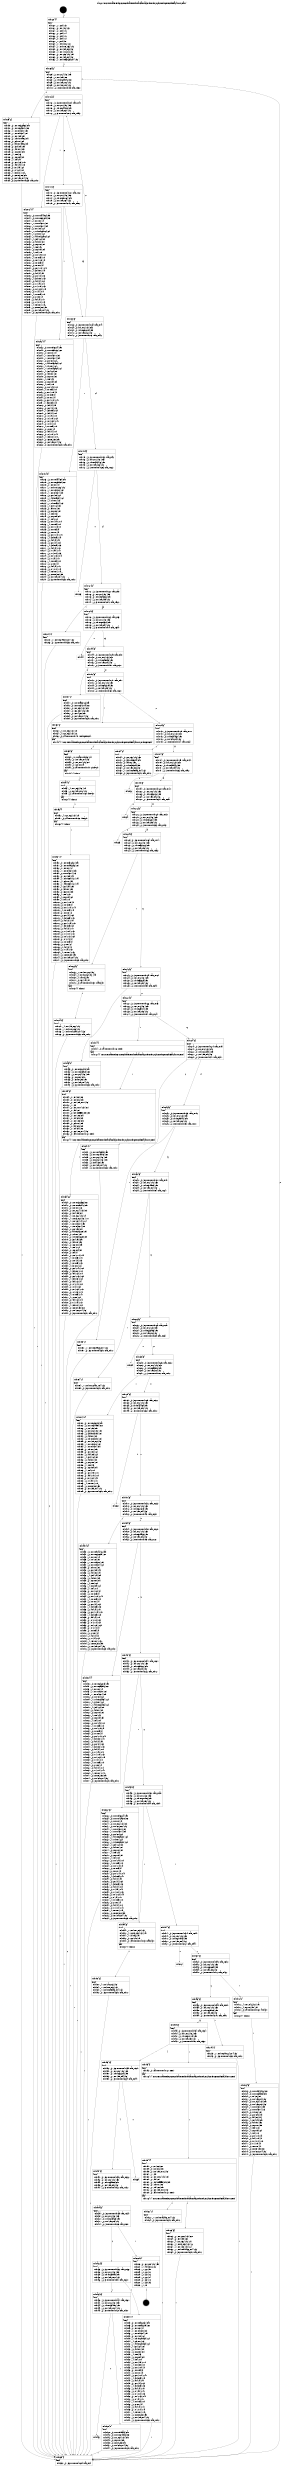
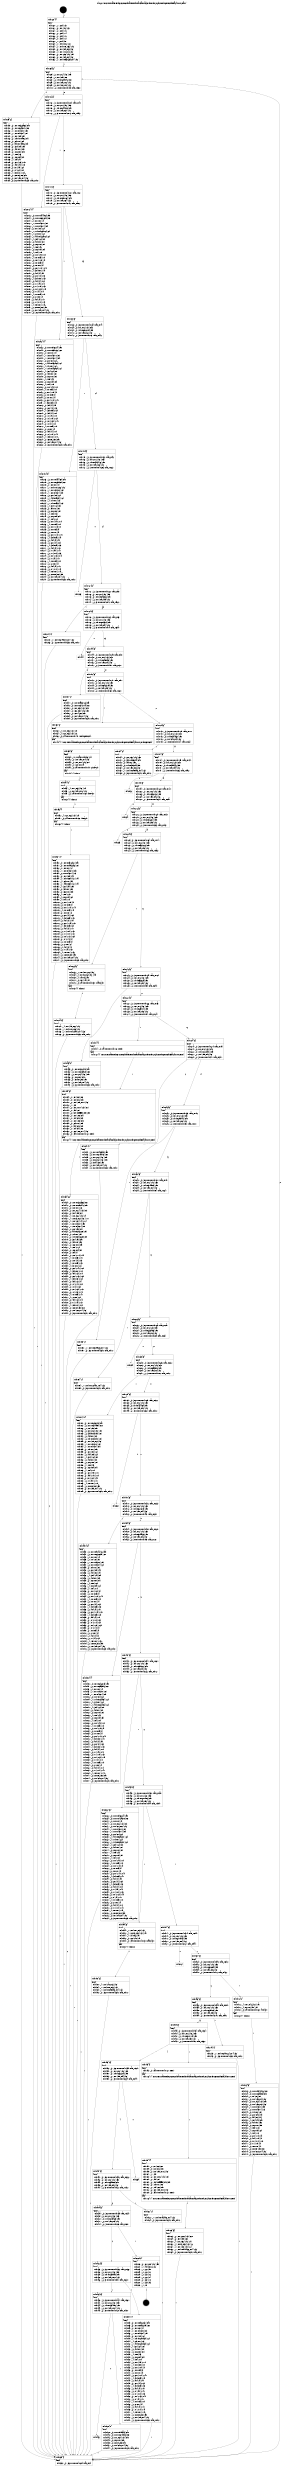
(86, 216) -> (63, 92)
none -> (112, 2198)
(170, 2205) -> (131, 2201)
